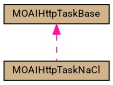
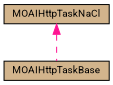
(57, 48) -> (57, 48)
